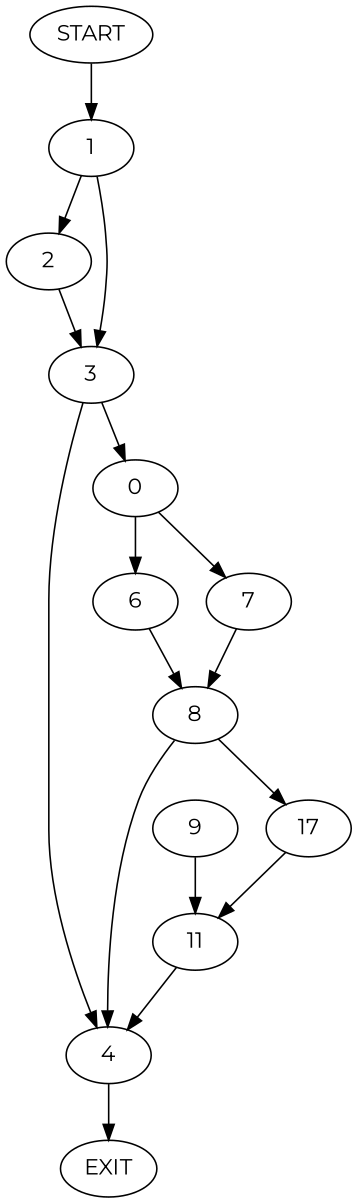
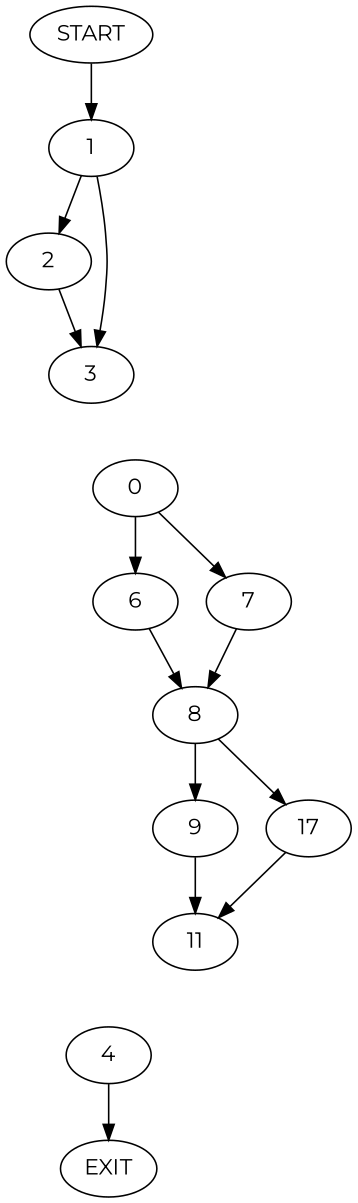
(110, 424) -> none
(49, 709) -> none
(120, 870) -> (195, 764)
(157, 992) -> none
